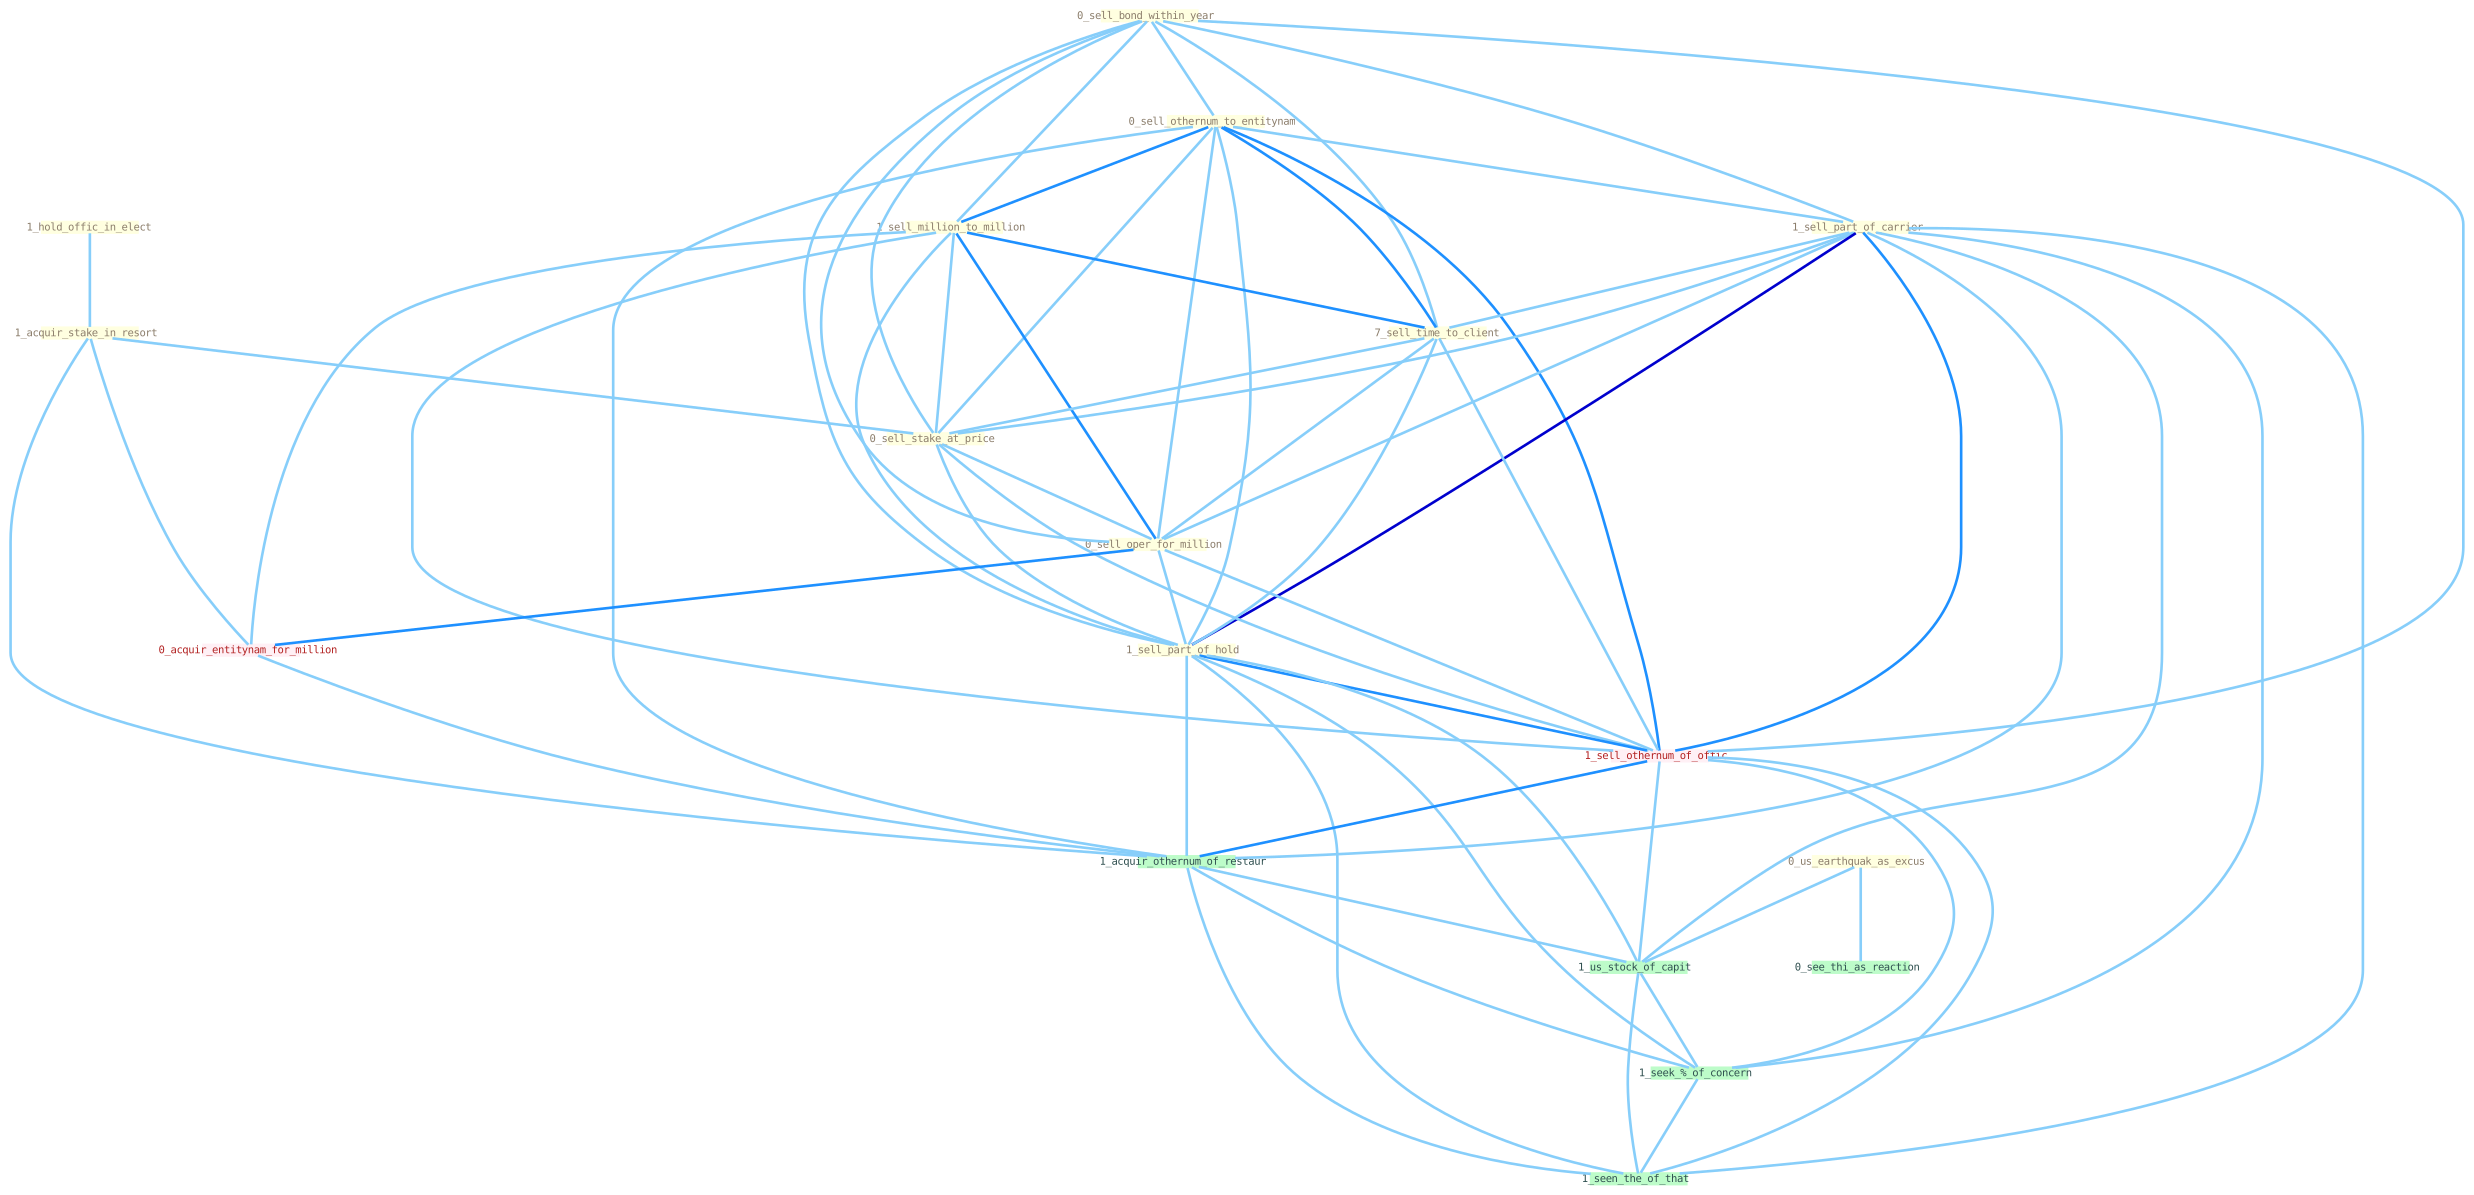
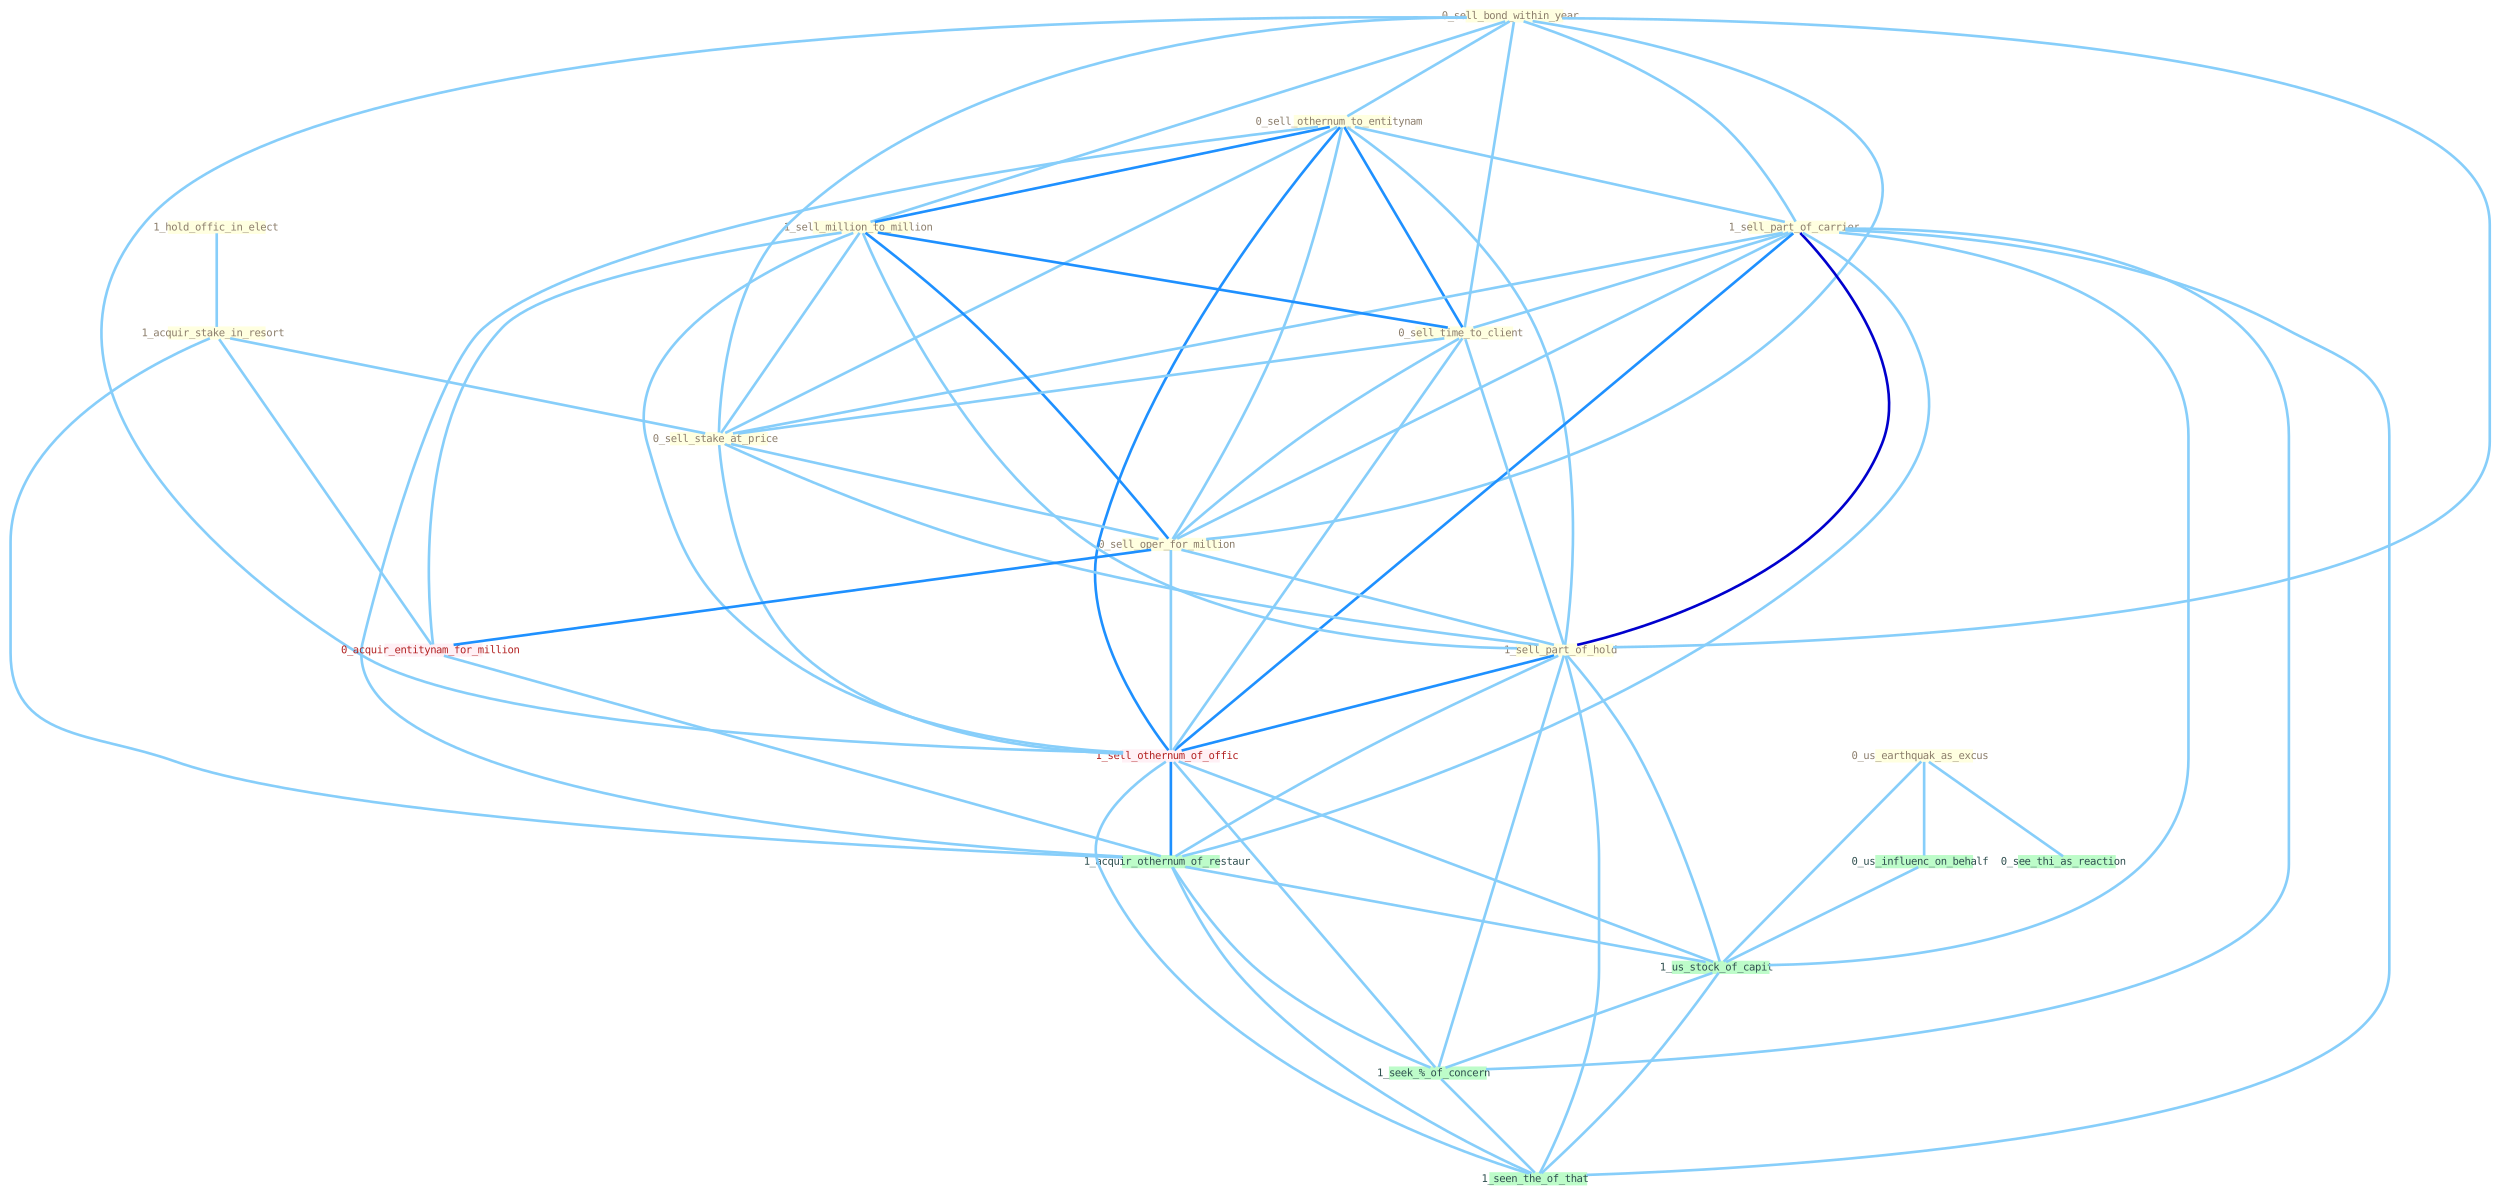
(1438, 333) -> (1464, 333)
none -> (1924, 862)
